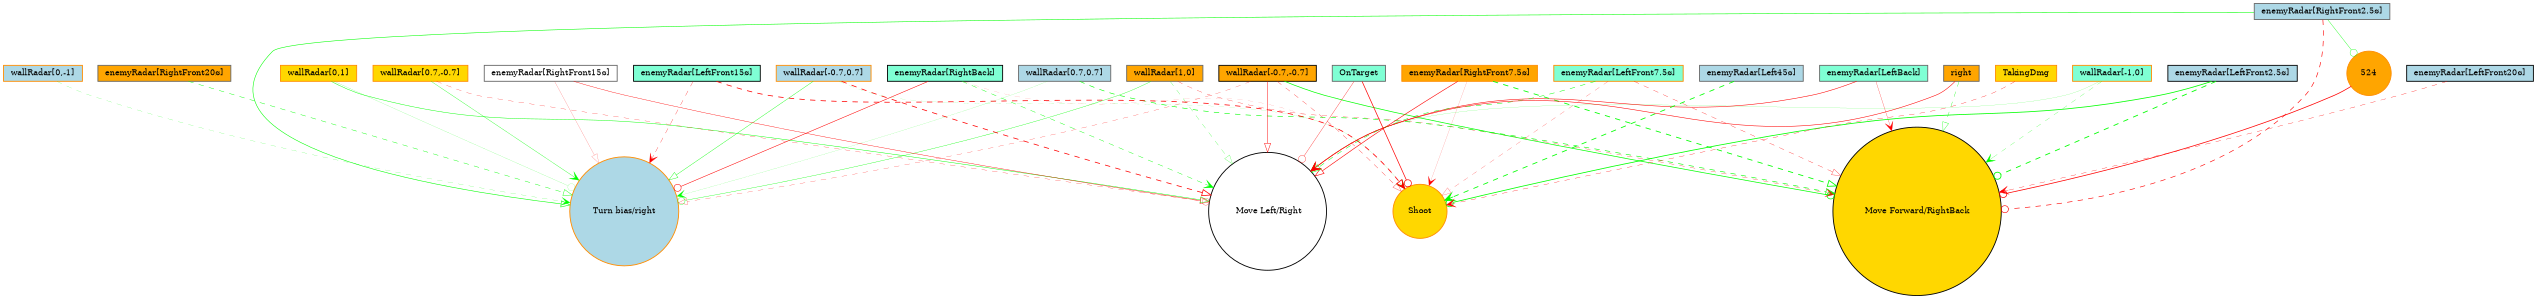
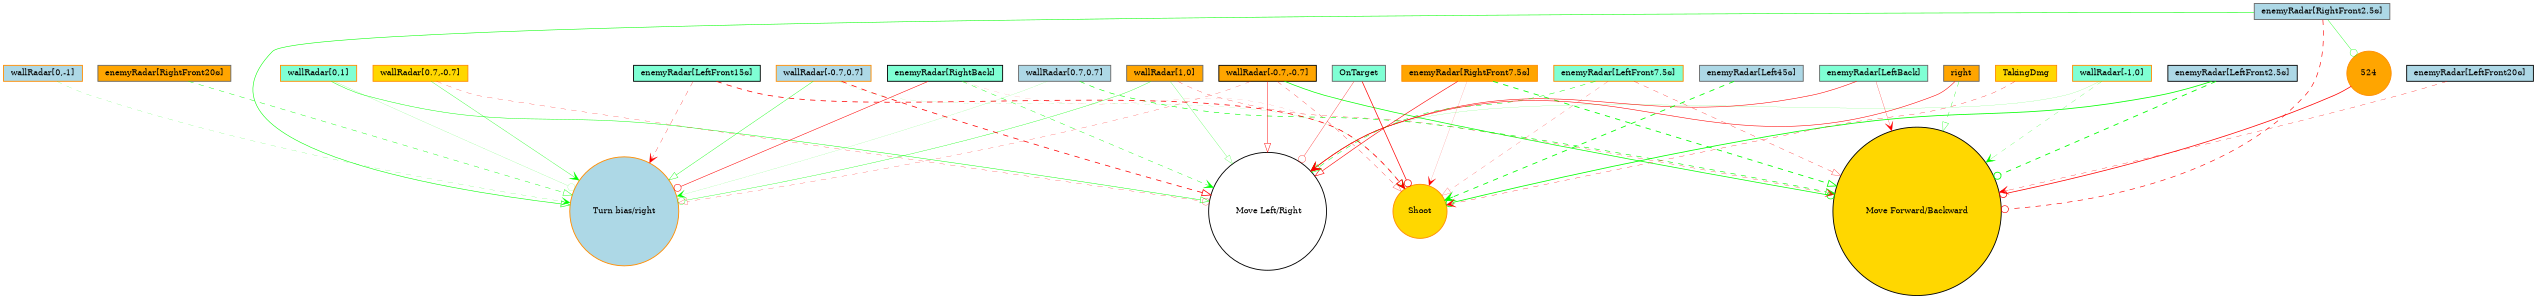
(319, 73) -> (319, 73)
(551, 73) -> none
(1199, 119) -> (1199, 119)
(1917, 211) -> (1917, 211)
